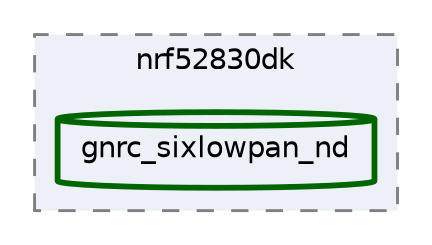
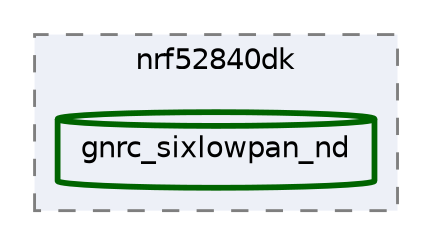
(216, 62) -> (216, 62)
